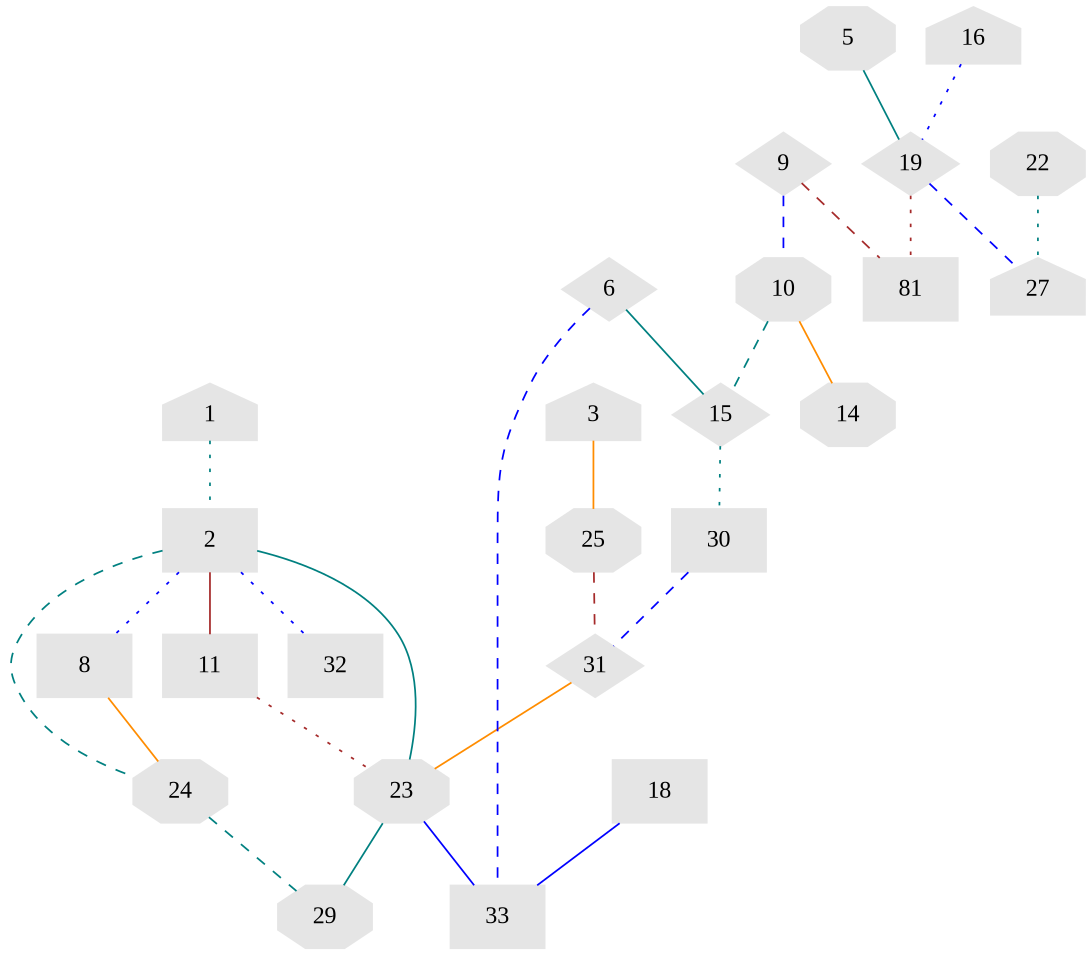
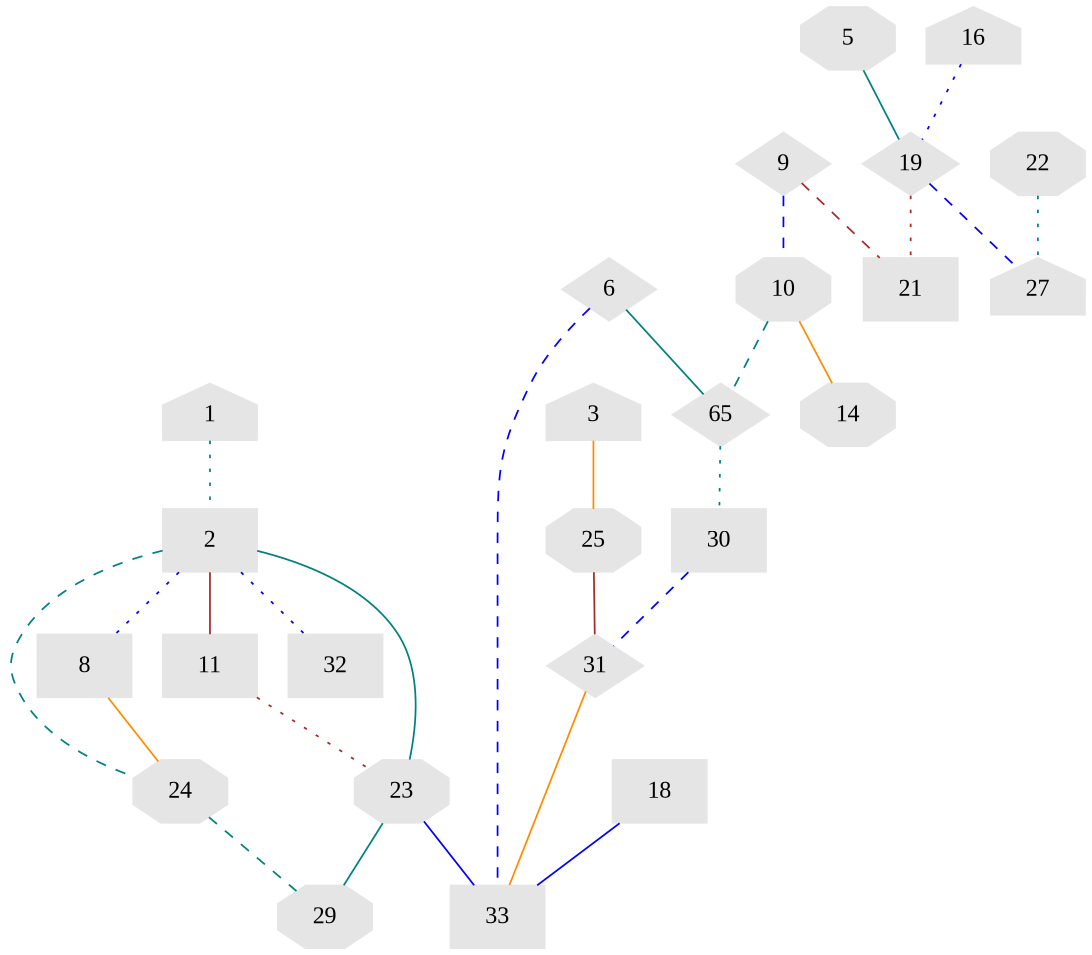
(911, 289) -> (911, 289)
(721, 415) -> (721, 415)
(594, 603) -> (594, 603)
(510, 721) -> (548, 788)
